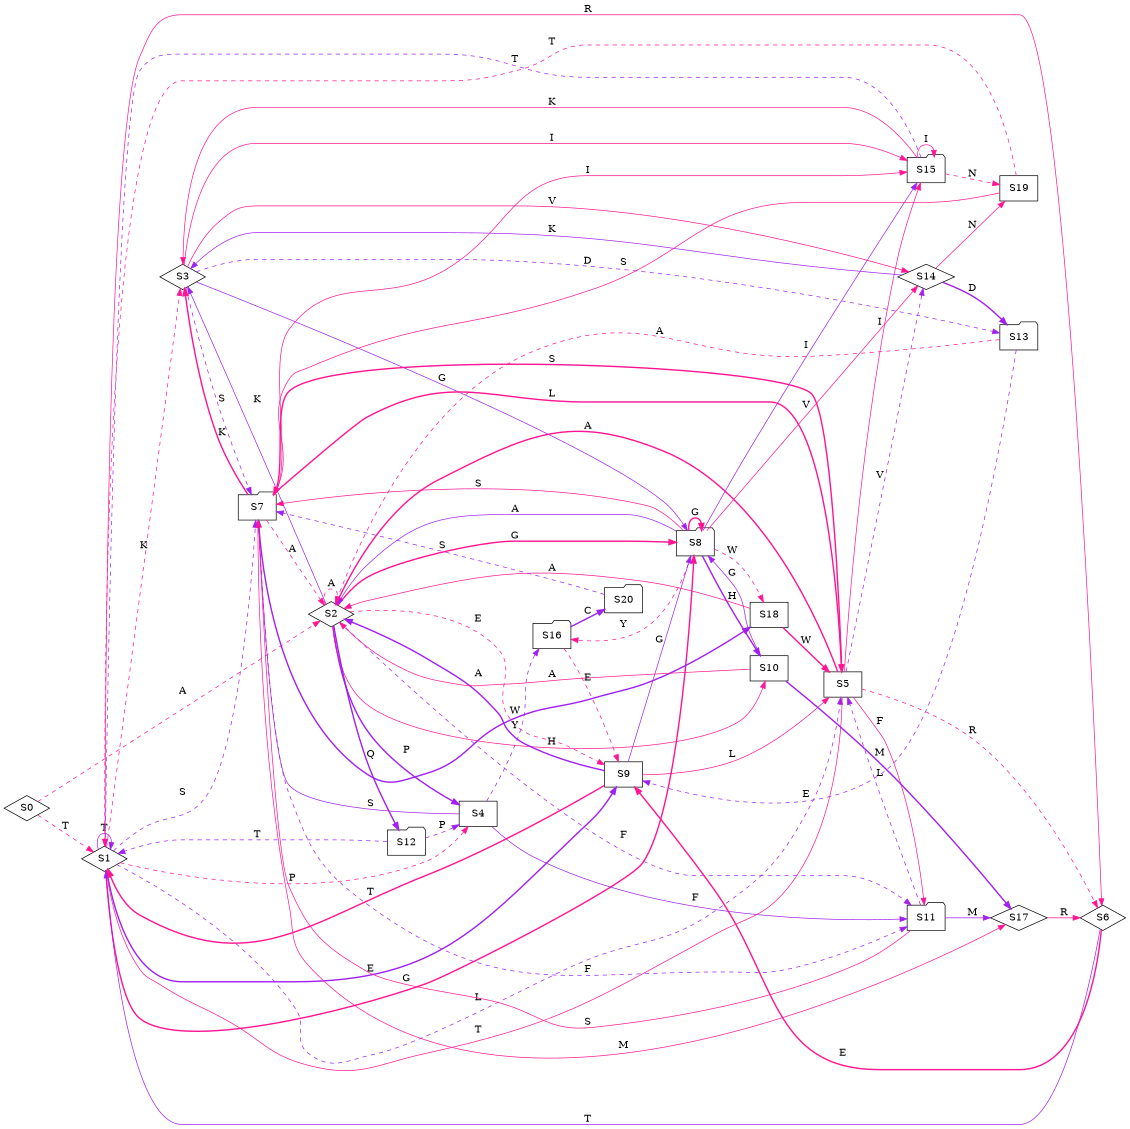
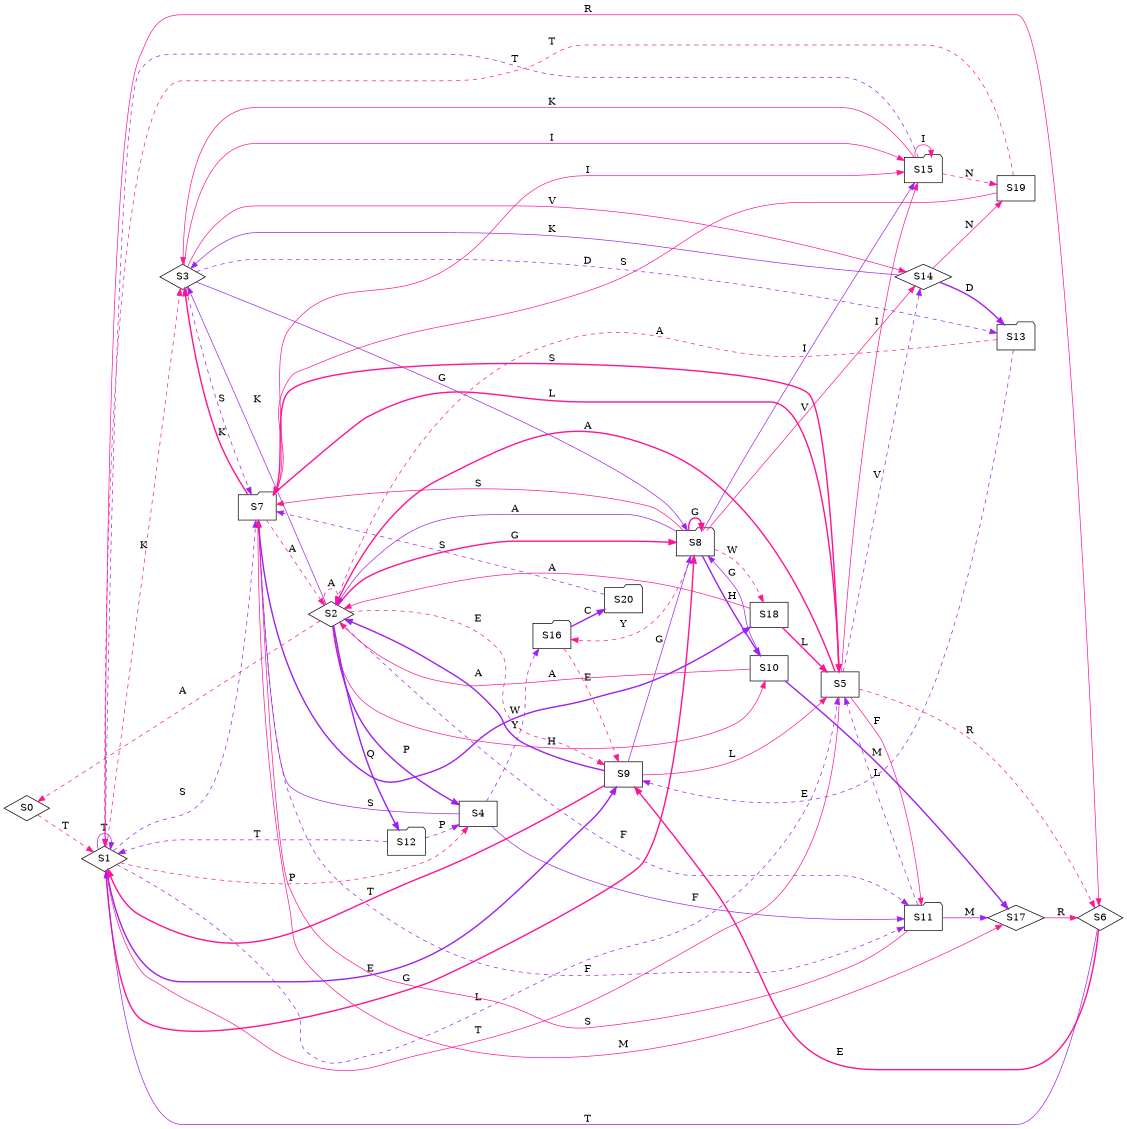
(806, 641) -> (805, 643)
(176, 713) -> (182, 709)
